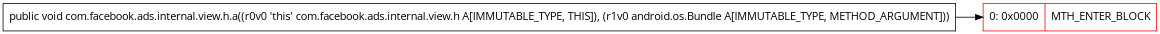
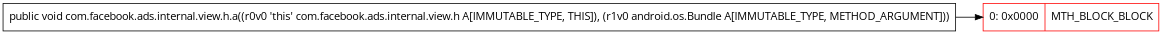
(1101, 17) -> (1102, 17)
